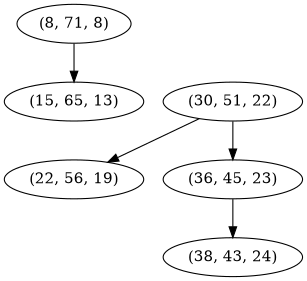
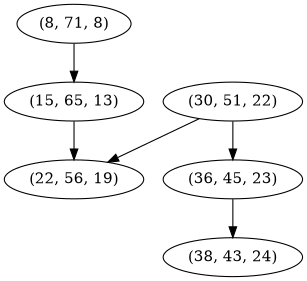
none -> (74, 135)
